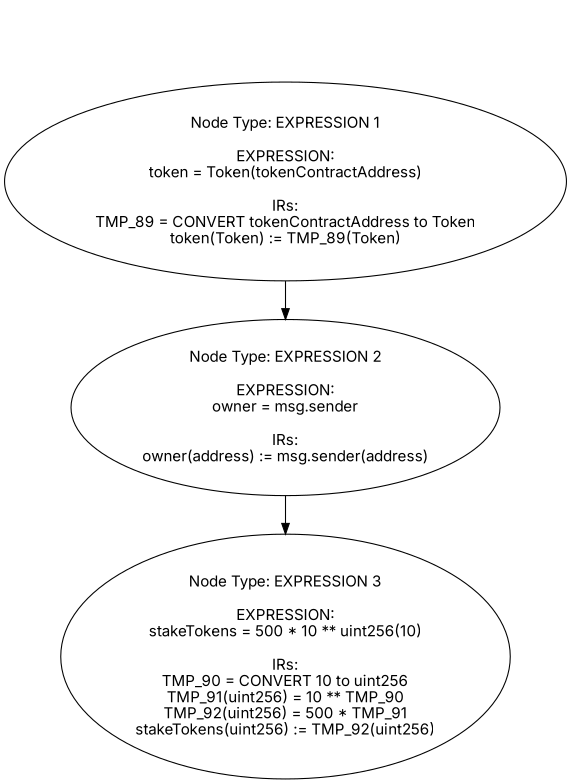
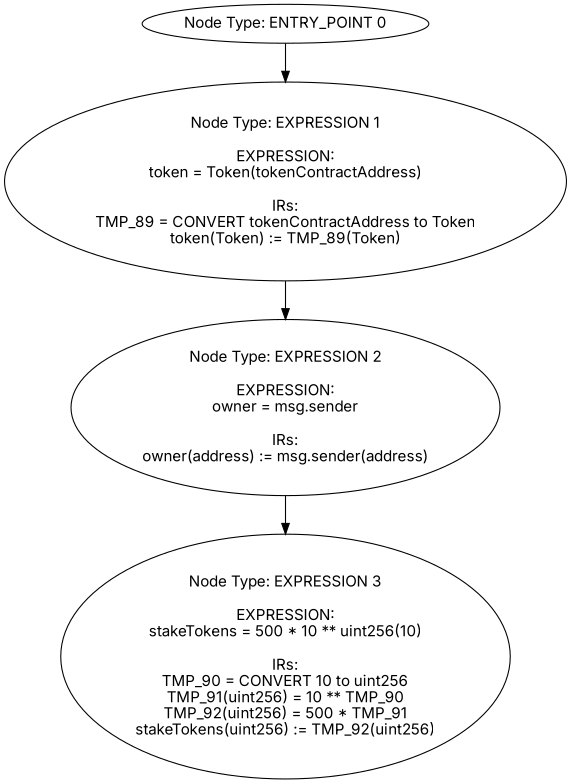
none -> (286, 24)
